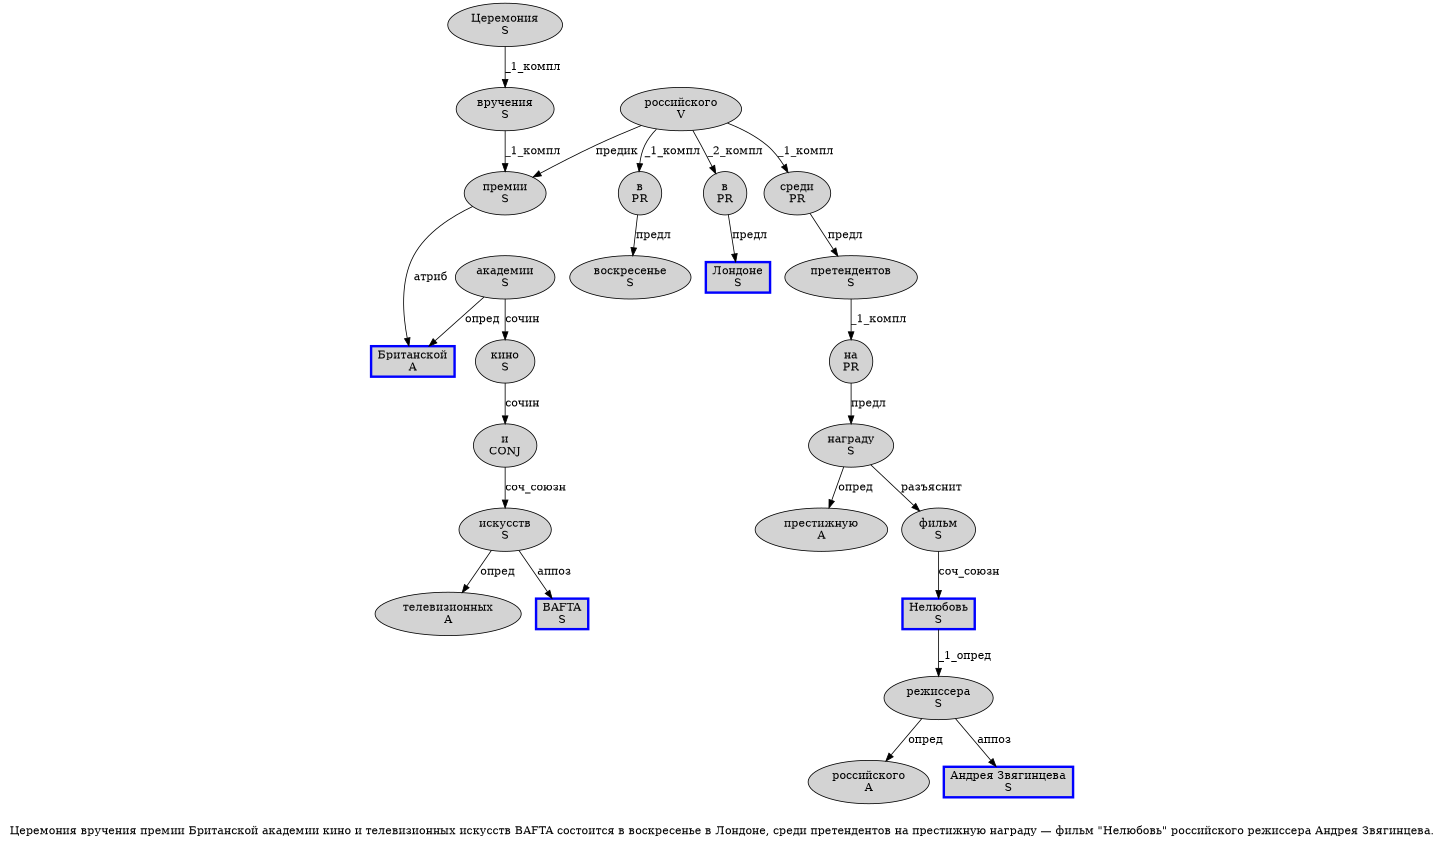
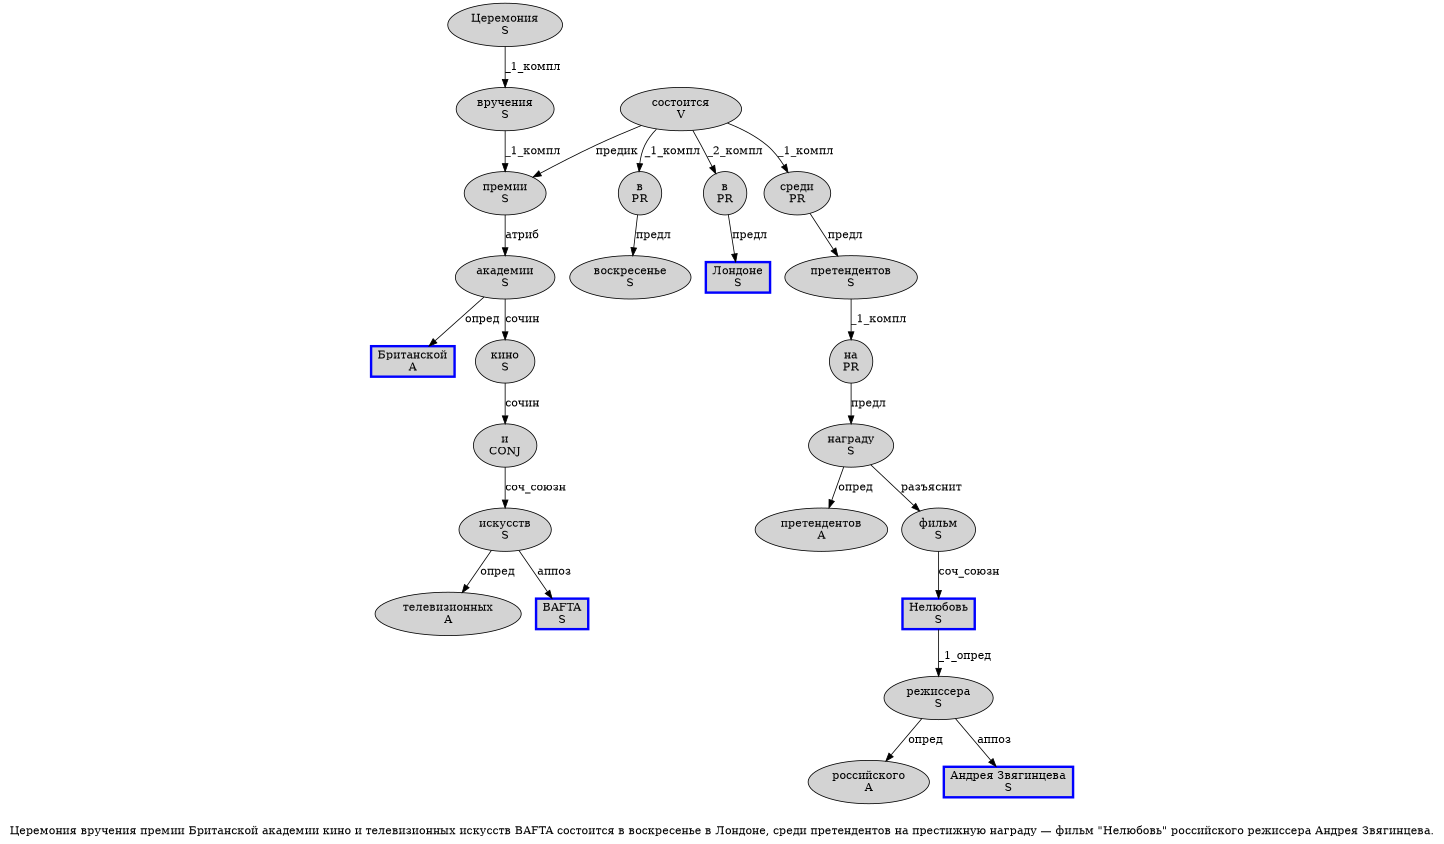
(681, 109) -> (681, 109)
(412, 258) -> (505, 231)
(821, 530) -> (821, 530)
